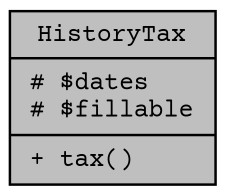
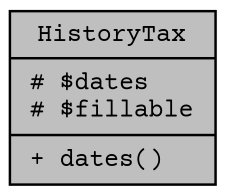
(83, 159) -> (98, 159)
